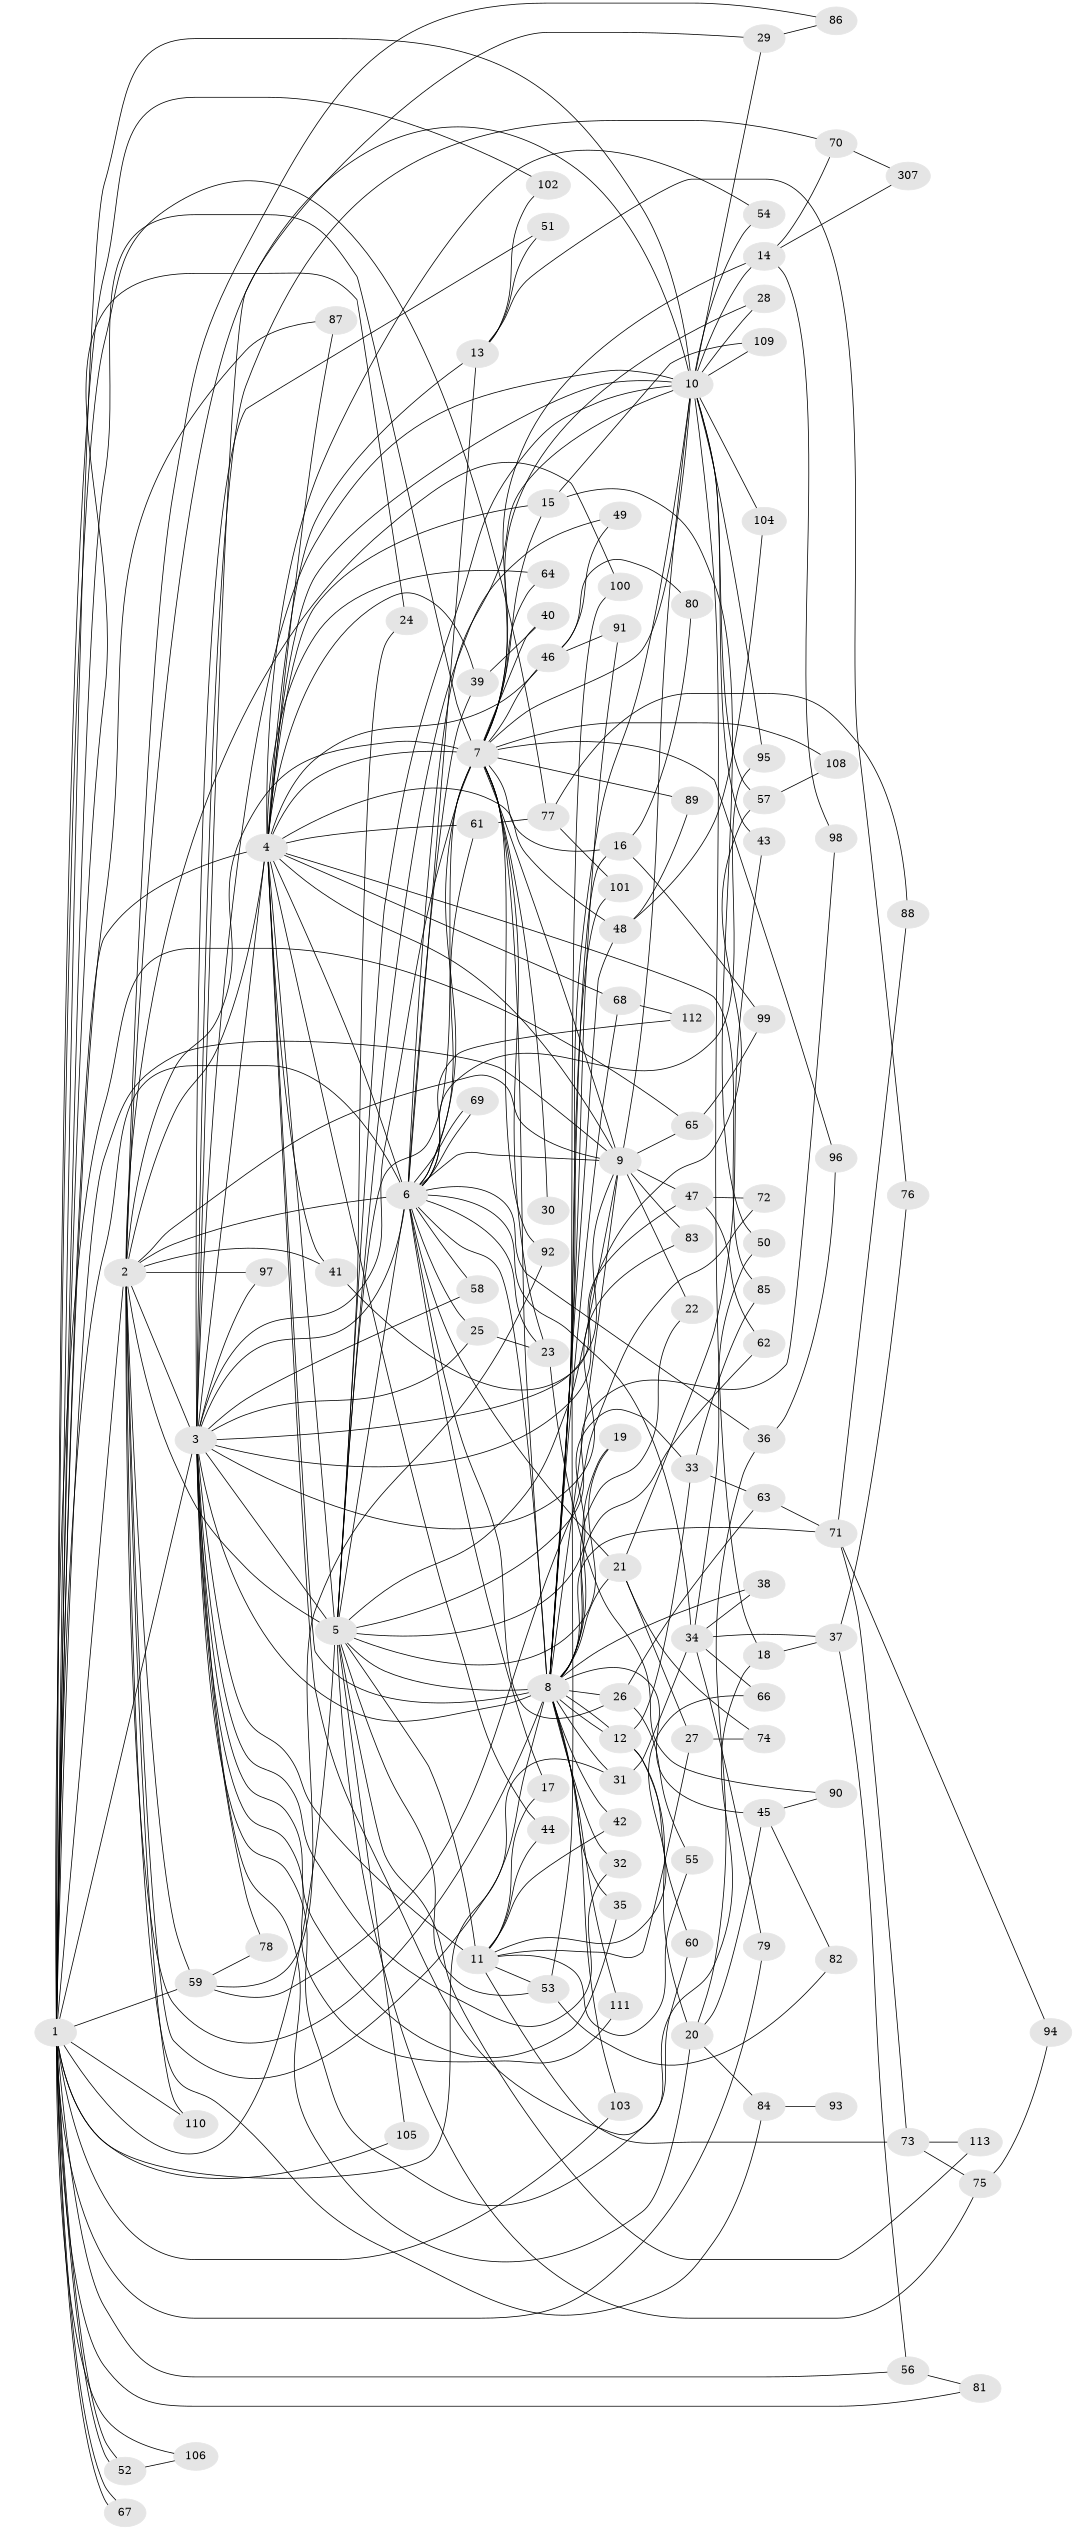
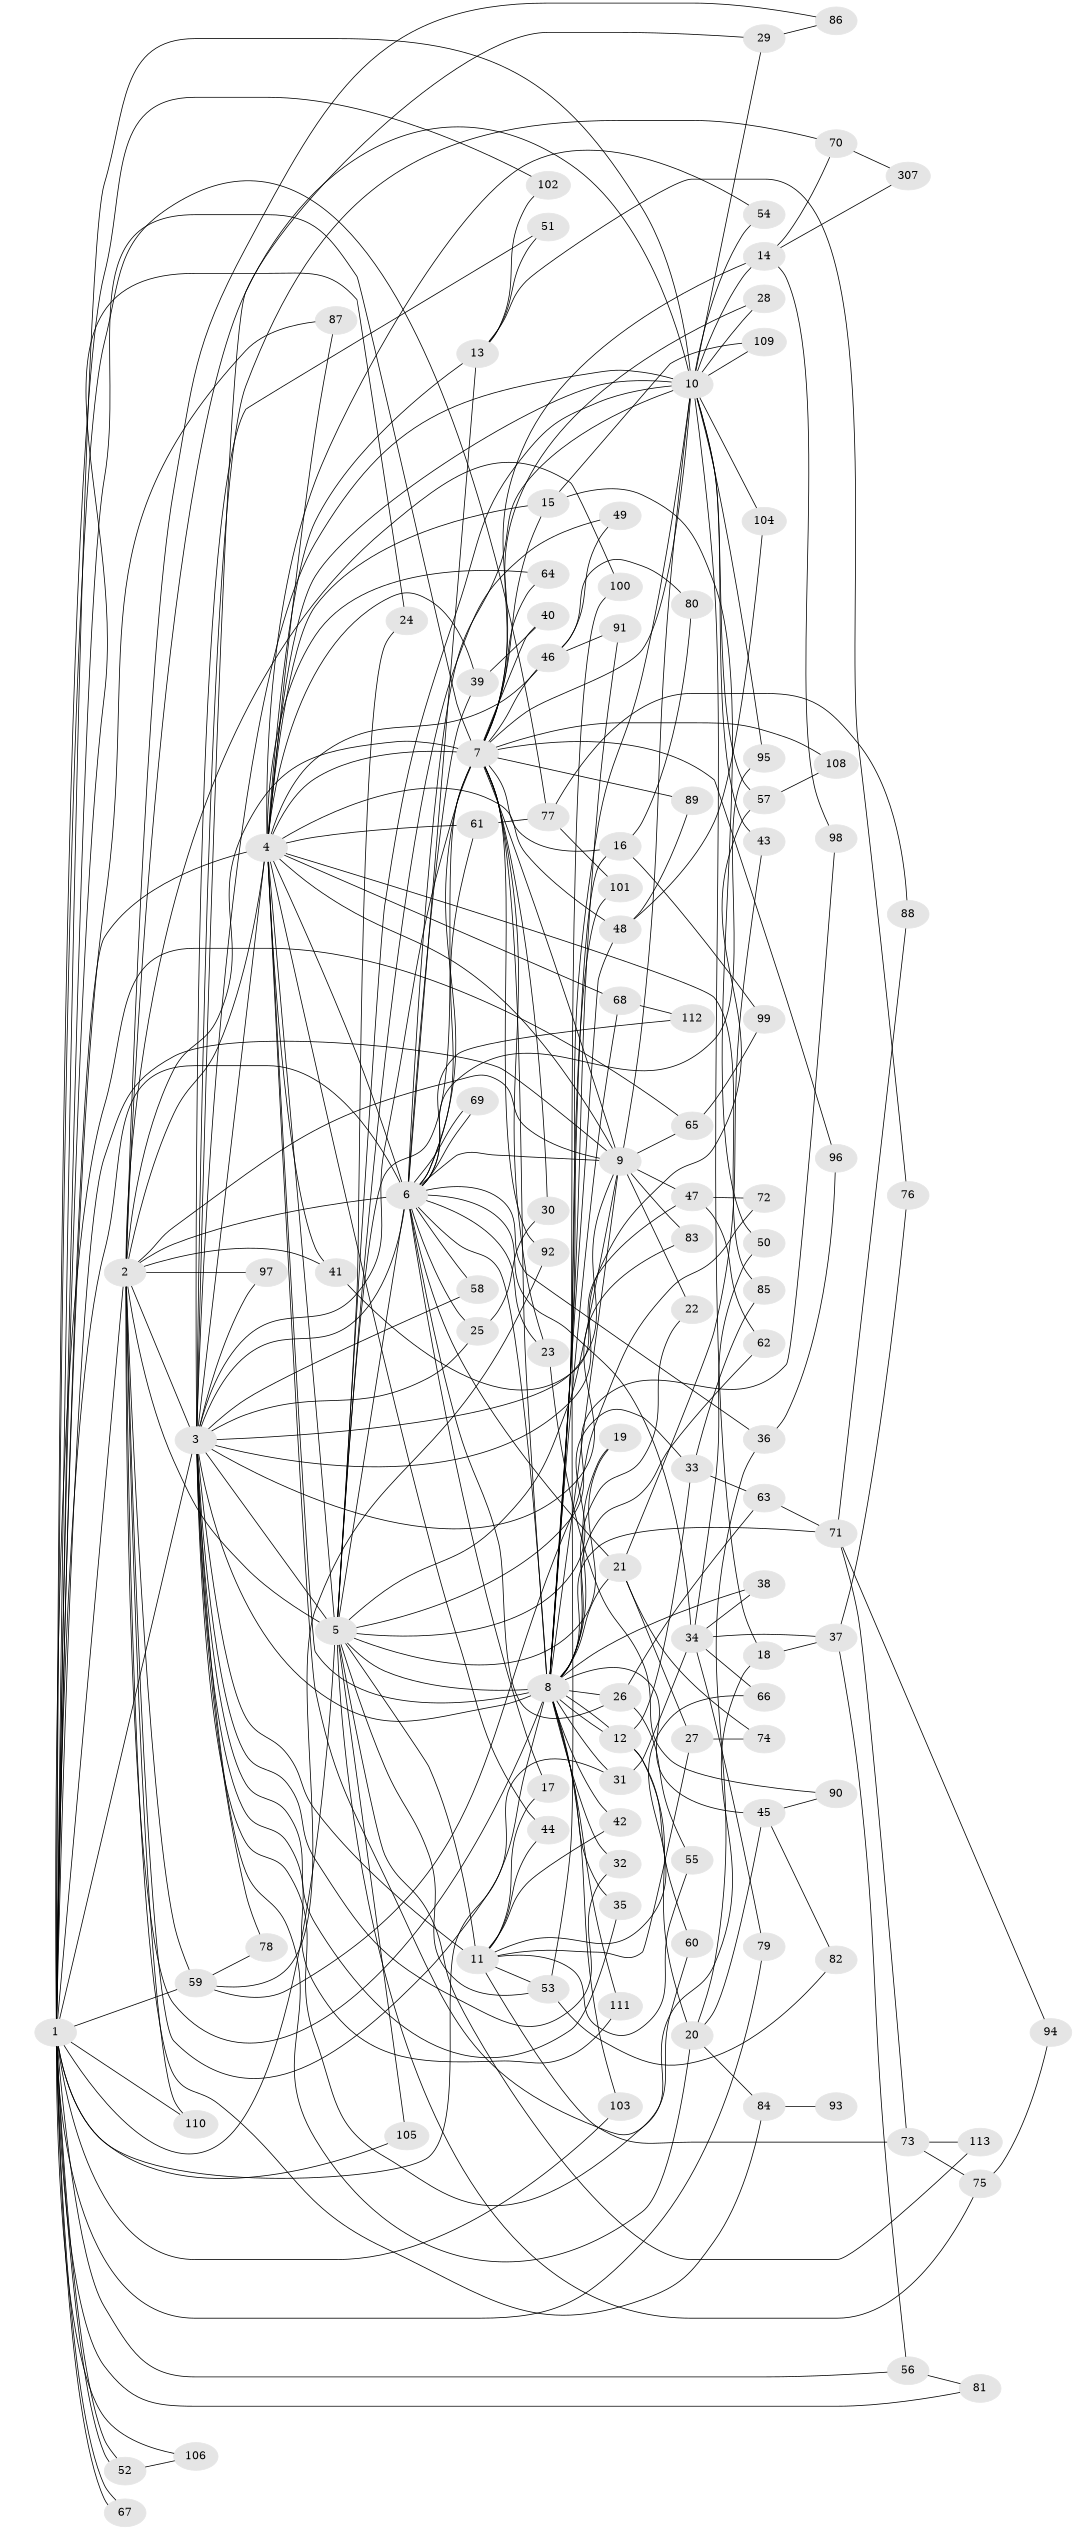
(511, 1341) -> (509, 1284)
